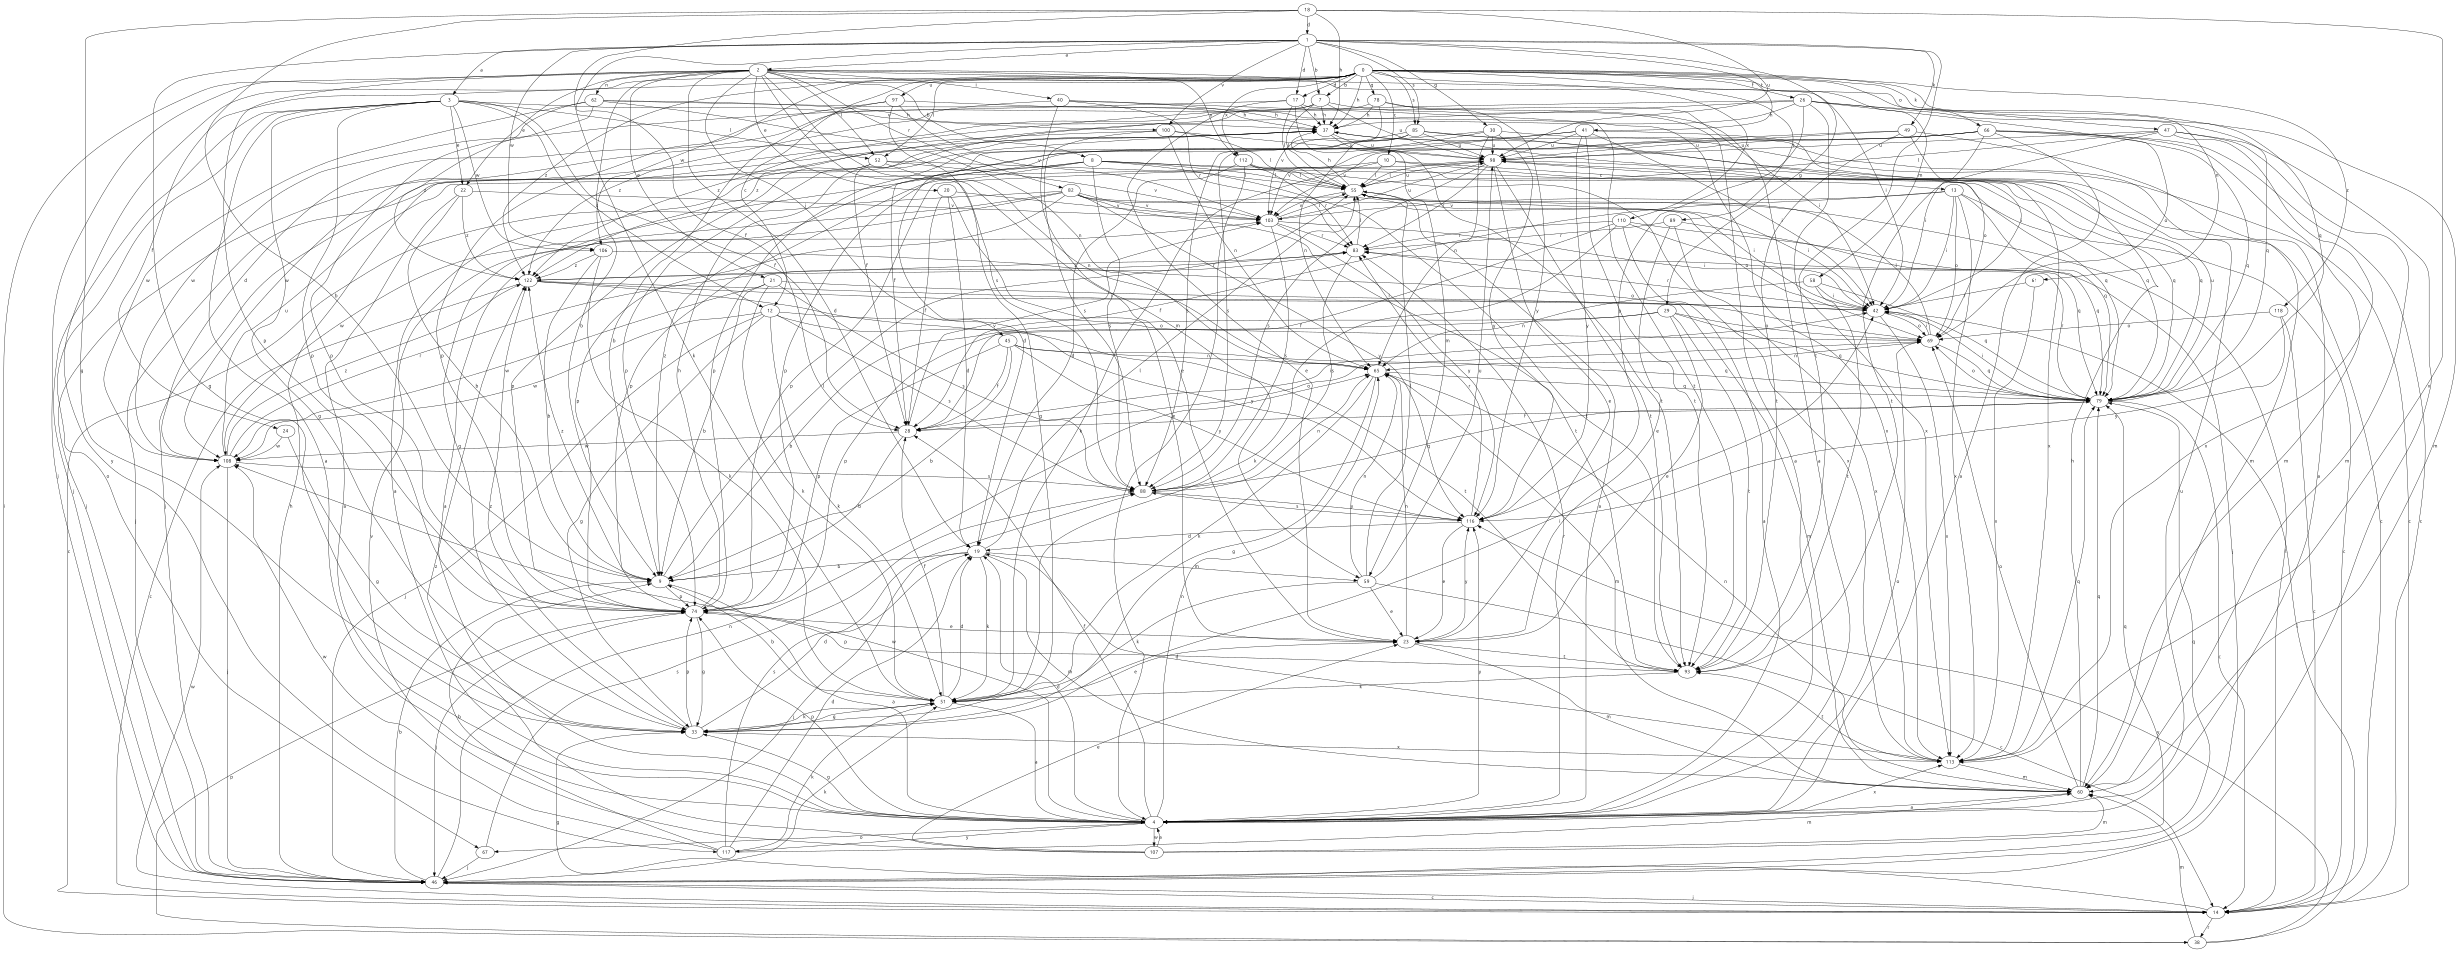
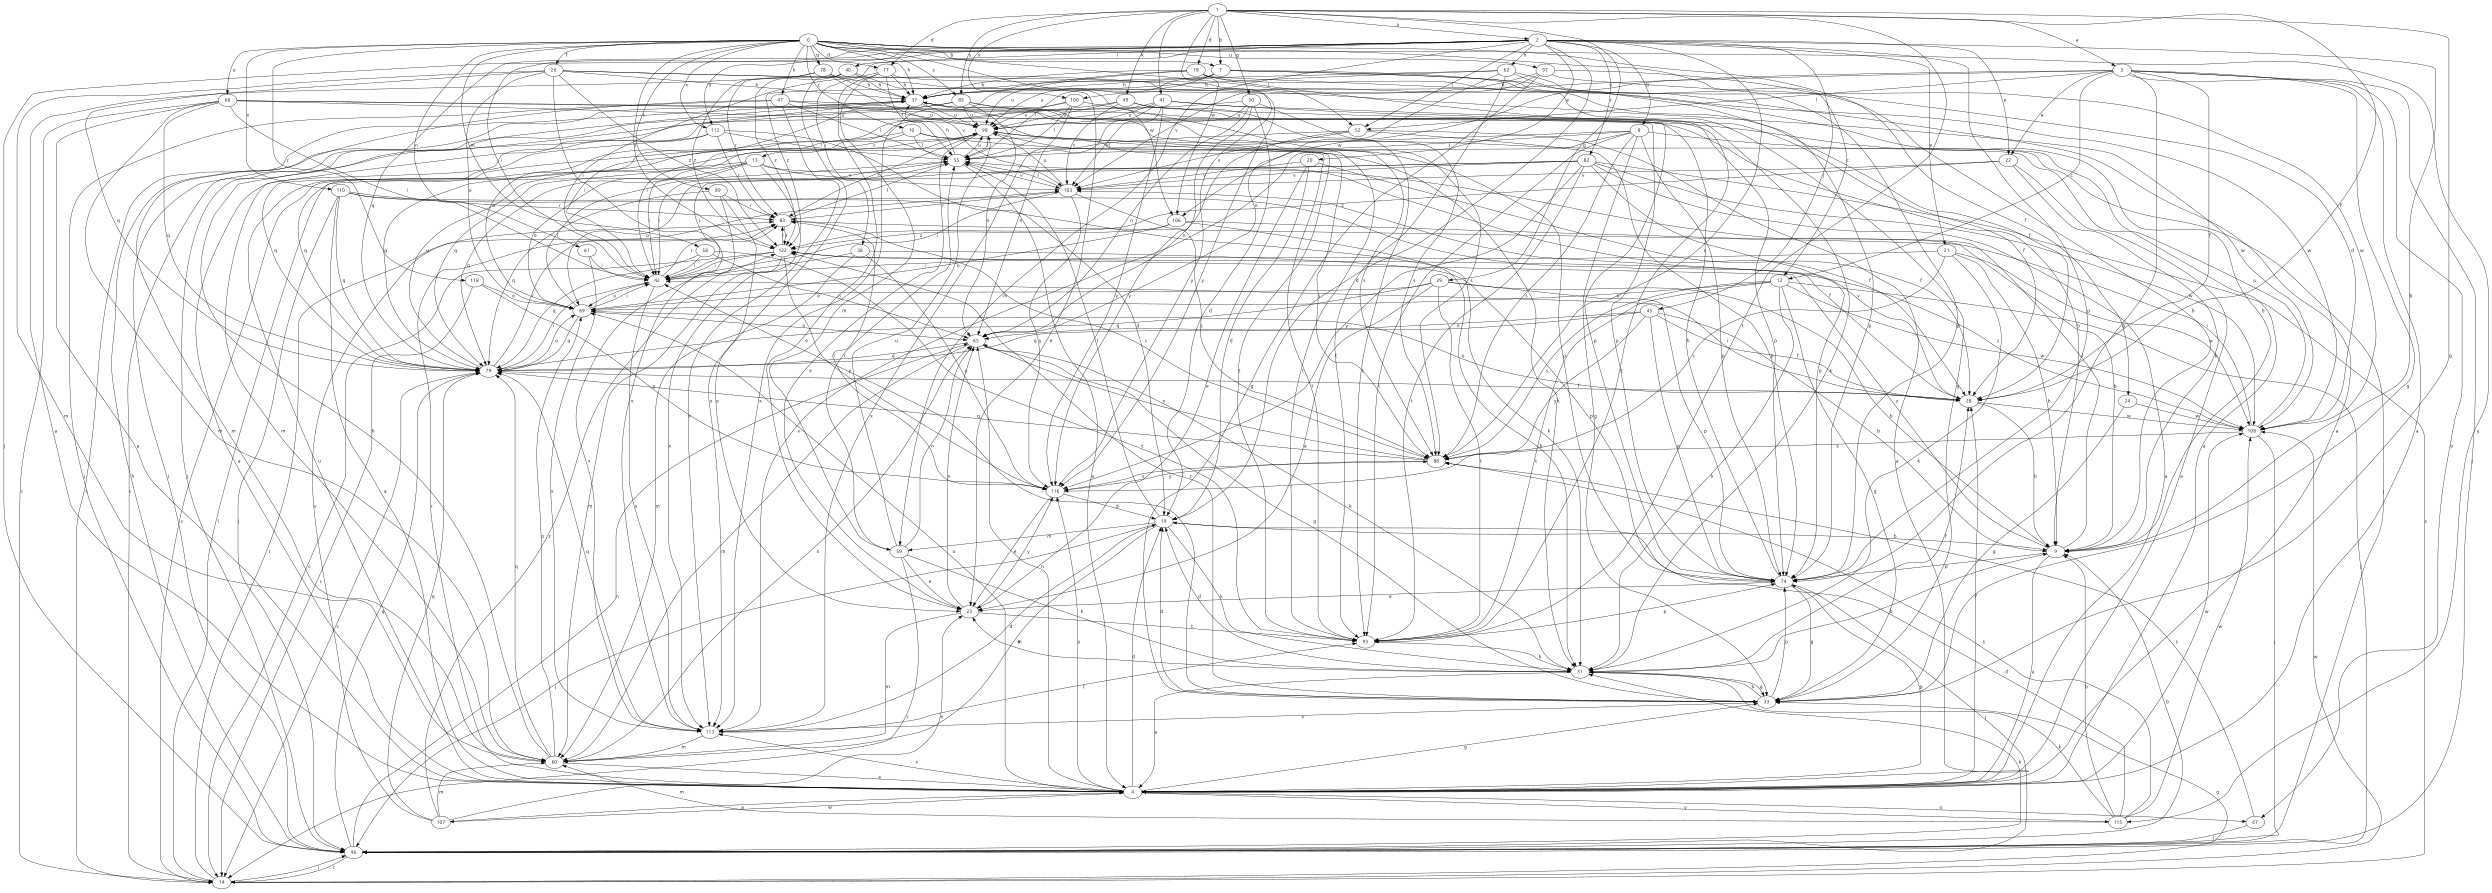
(1307, 23) -> (1207, 38)
(665, 356) -> (2079, 326)
(726, 852) -> (2118, 822)
(2207, 926) -> (298, 365)
